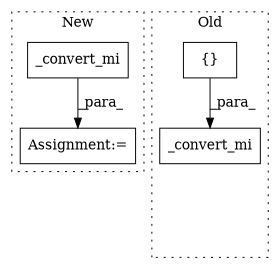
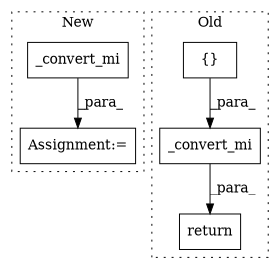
none -> (210, 232)
